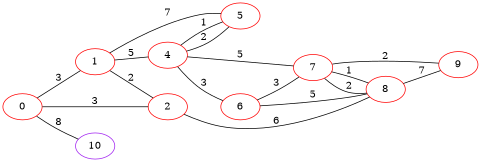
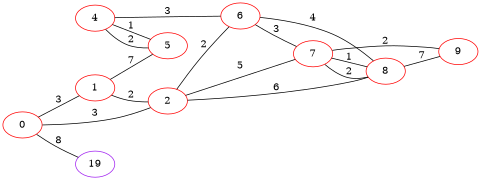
none -> (202, 57)
(132, 58) -> none
(240, 61) -> (240, 77)
(313, 95) -> (313, 18)
(95, 146) -> (95, 164)
